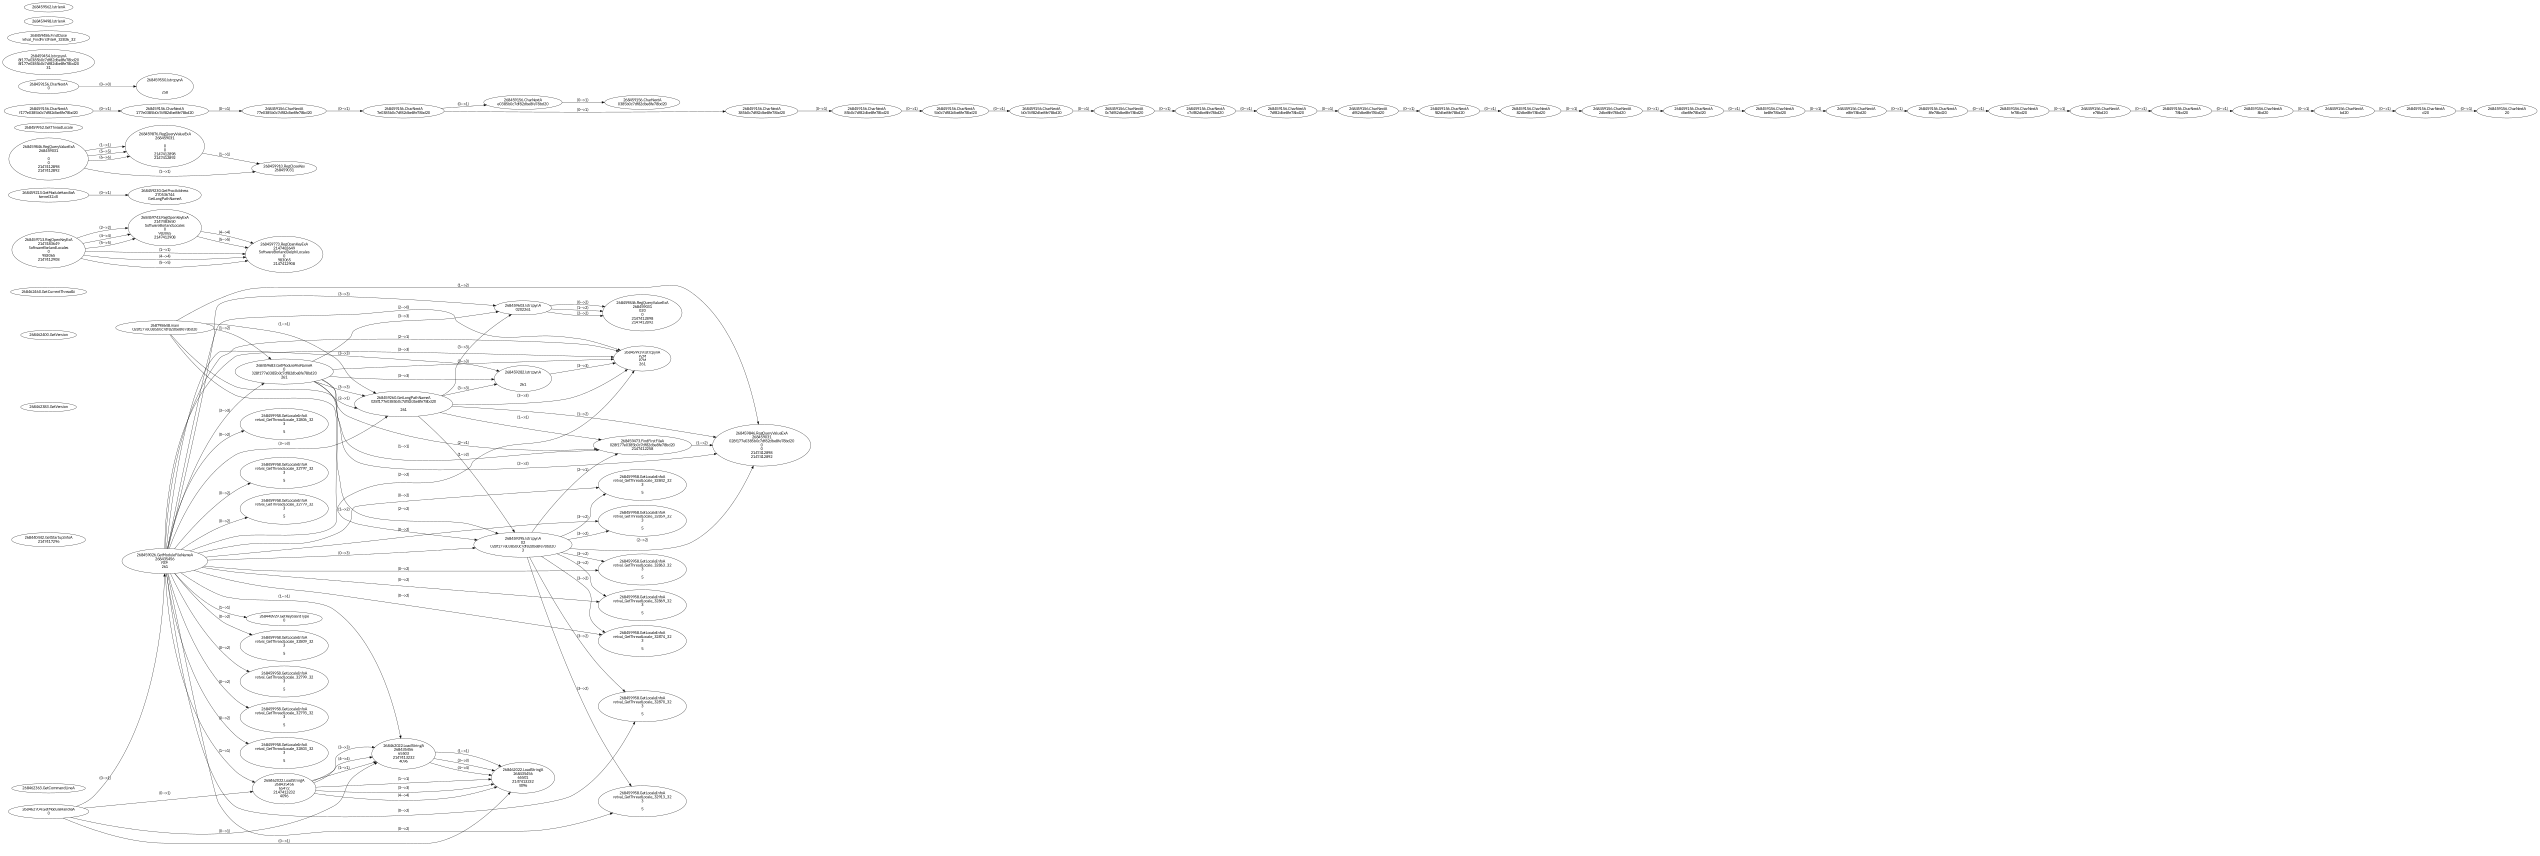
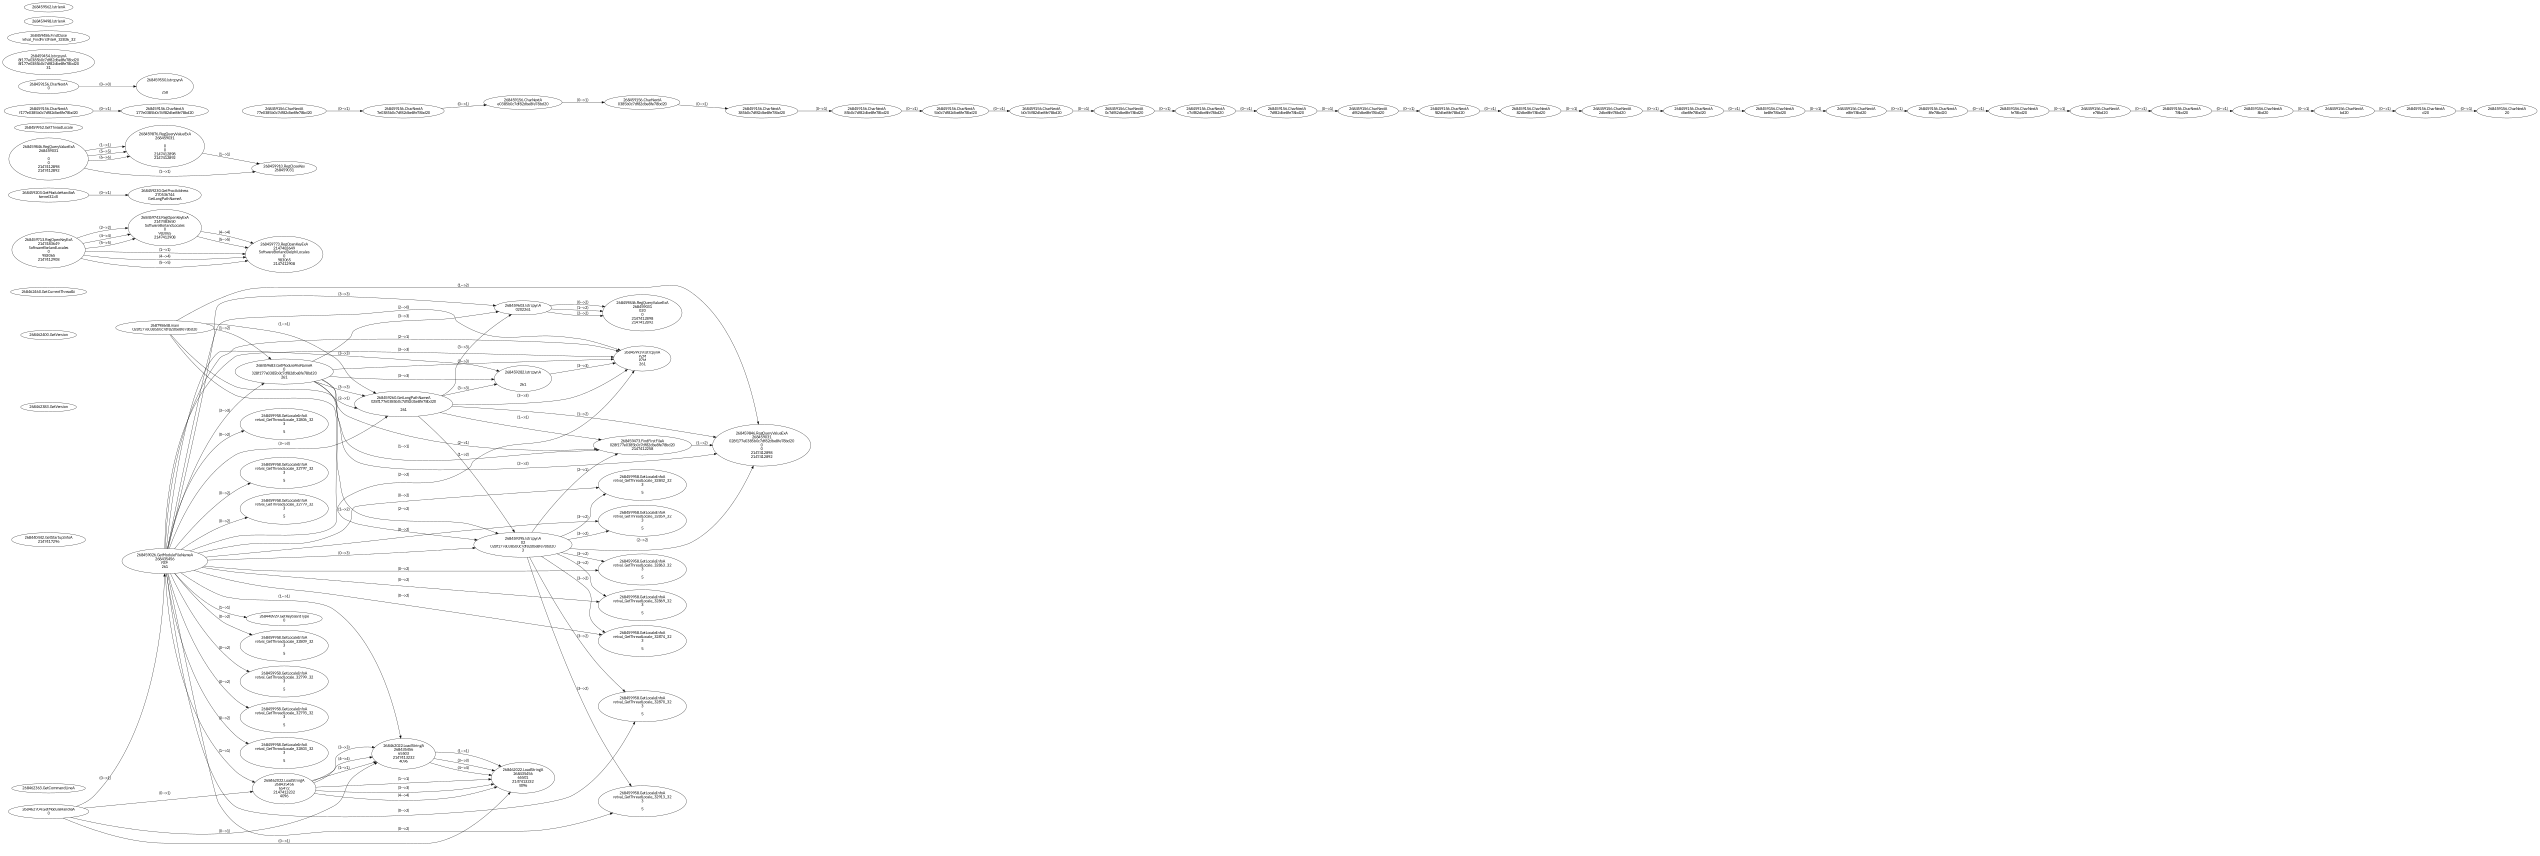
(224, 111) -> none
(583, 112) -> (701, 107)
(49, 195) -> (49, 195)
